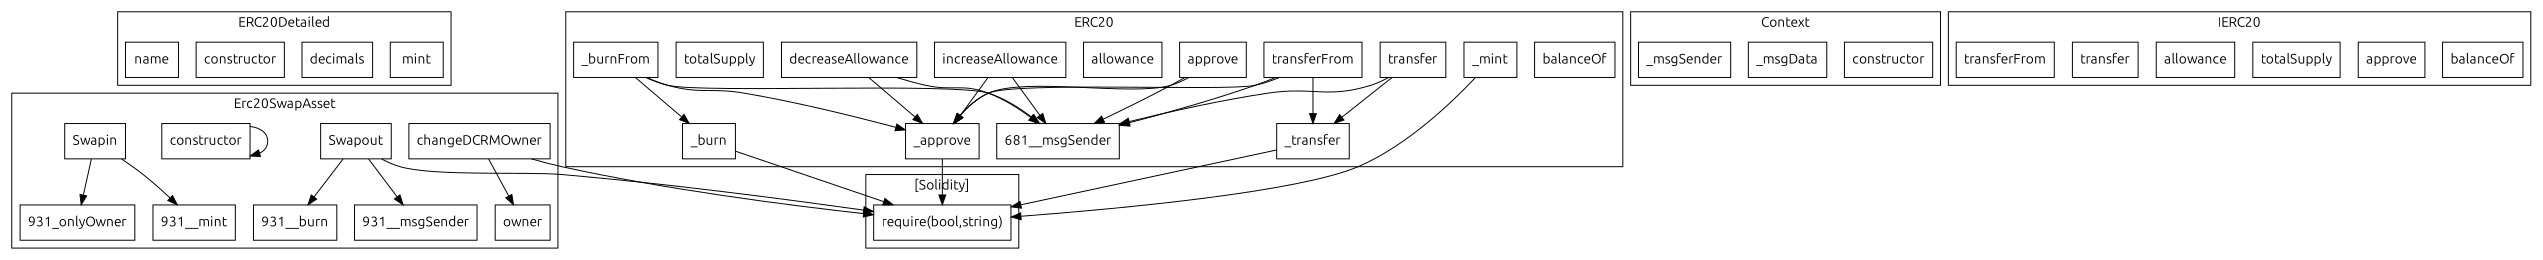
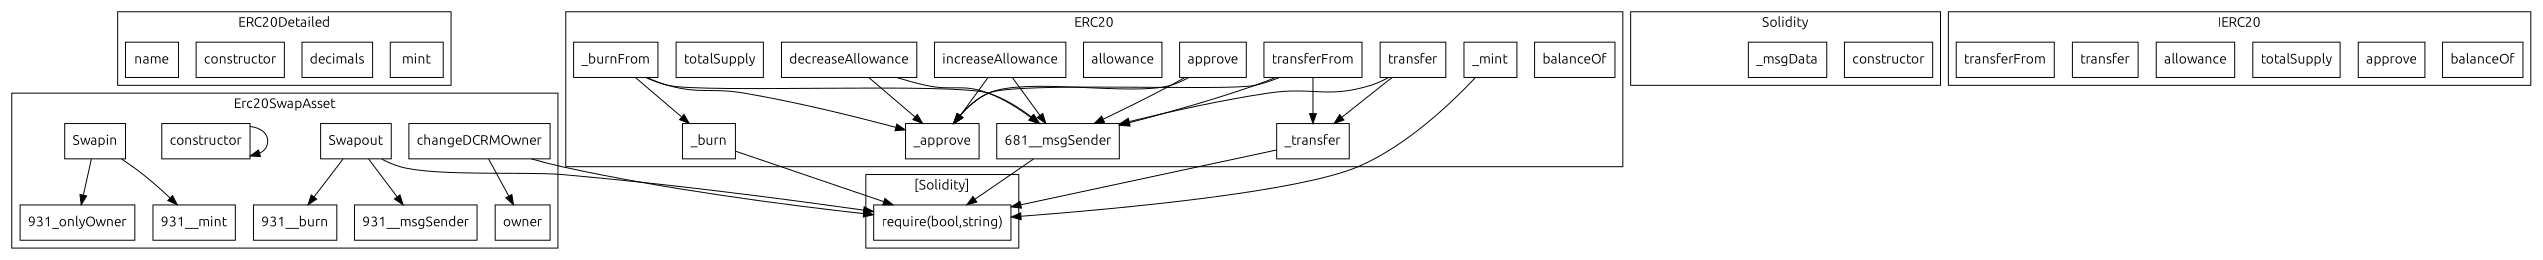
(1786, 23) -> (1786, 23)
(1685, 60) -> none
(942, 181) -> (1001, 181)
